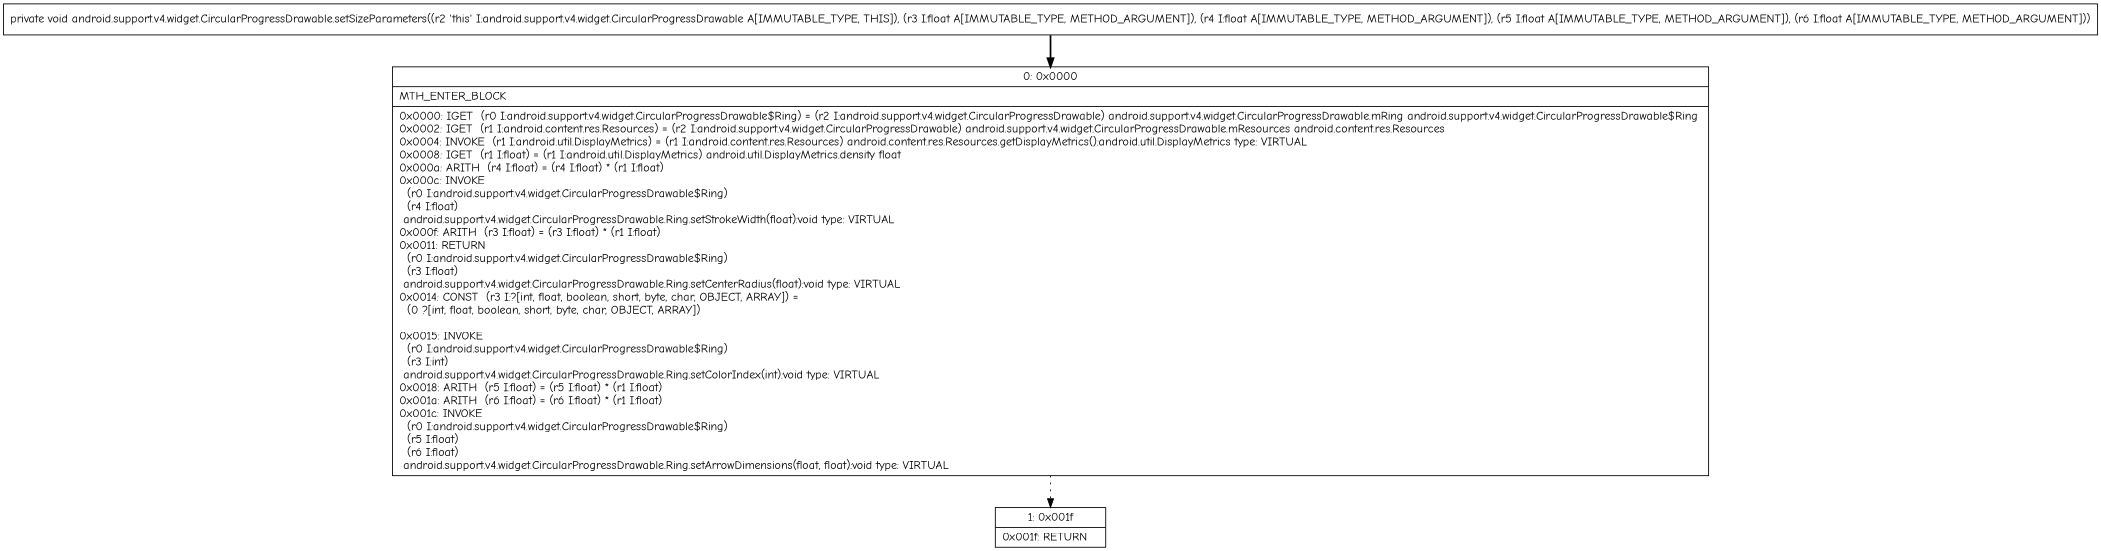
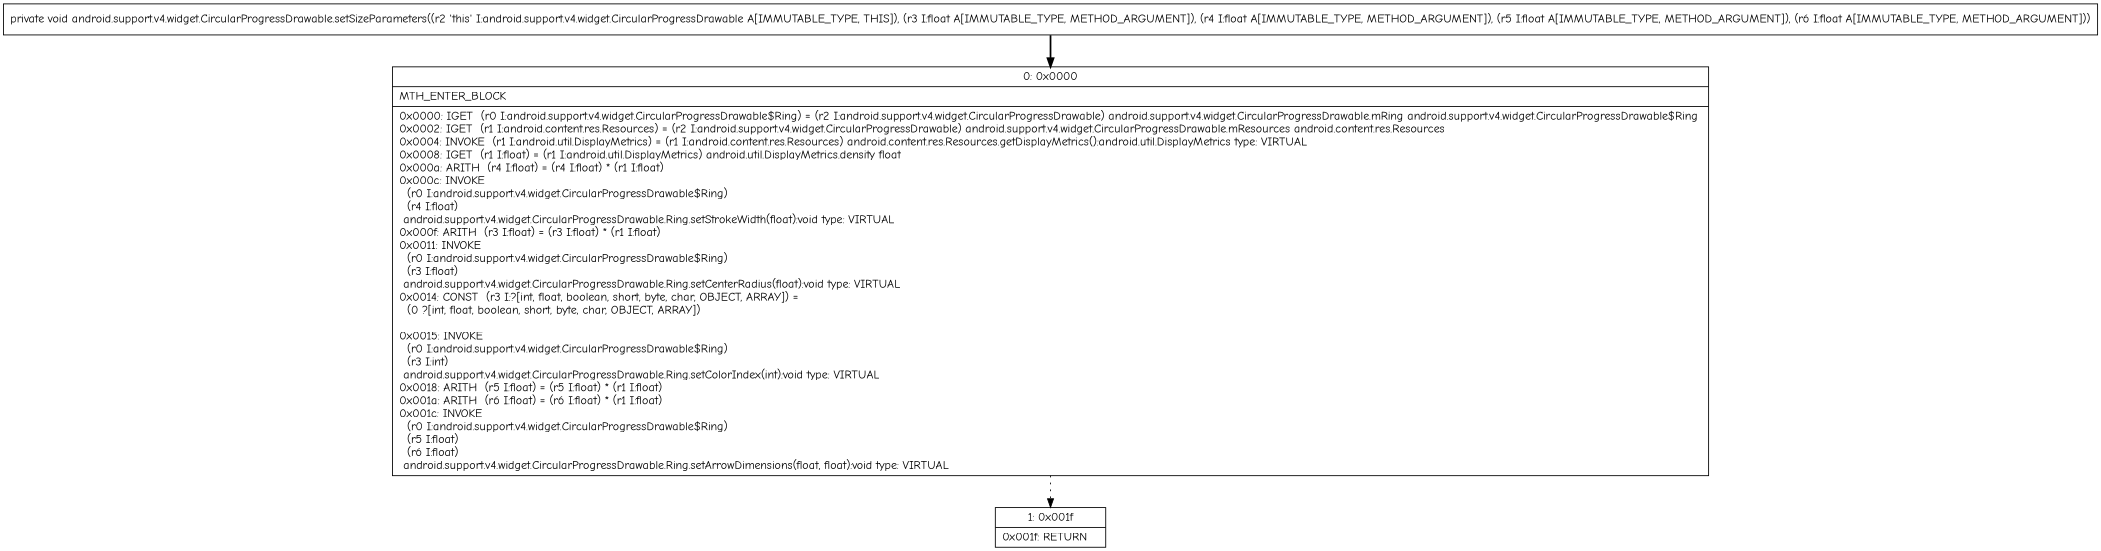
(446, 245) -> (444, 245)
